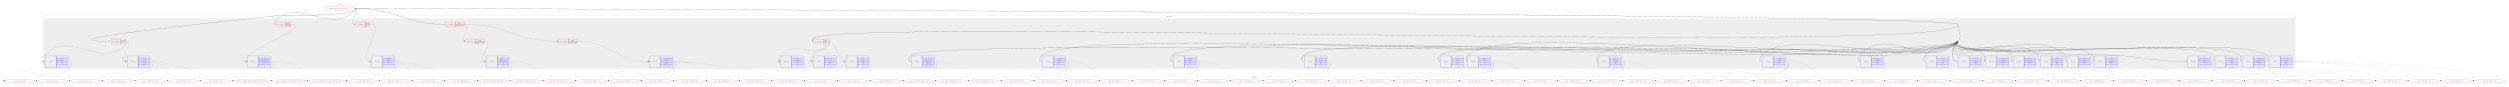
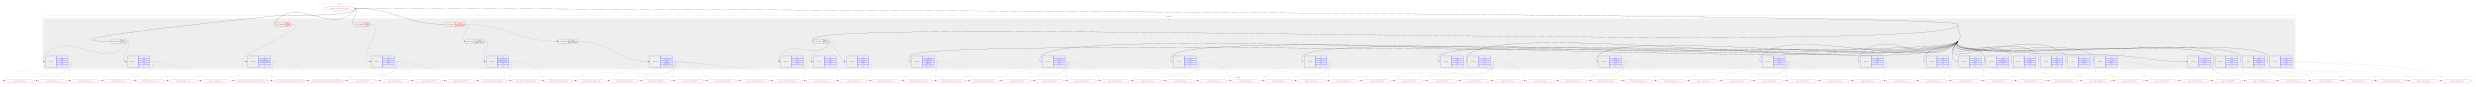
(2457, 81) -> none
